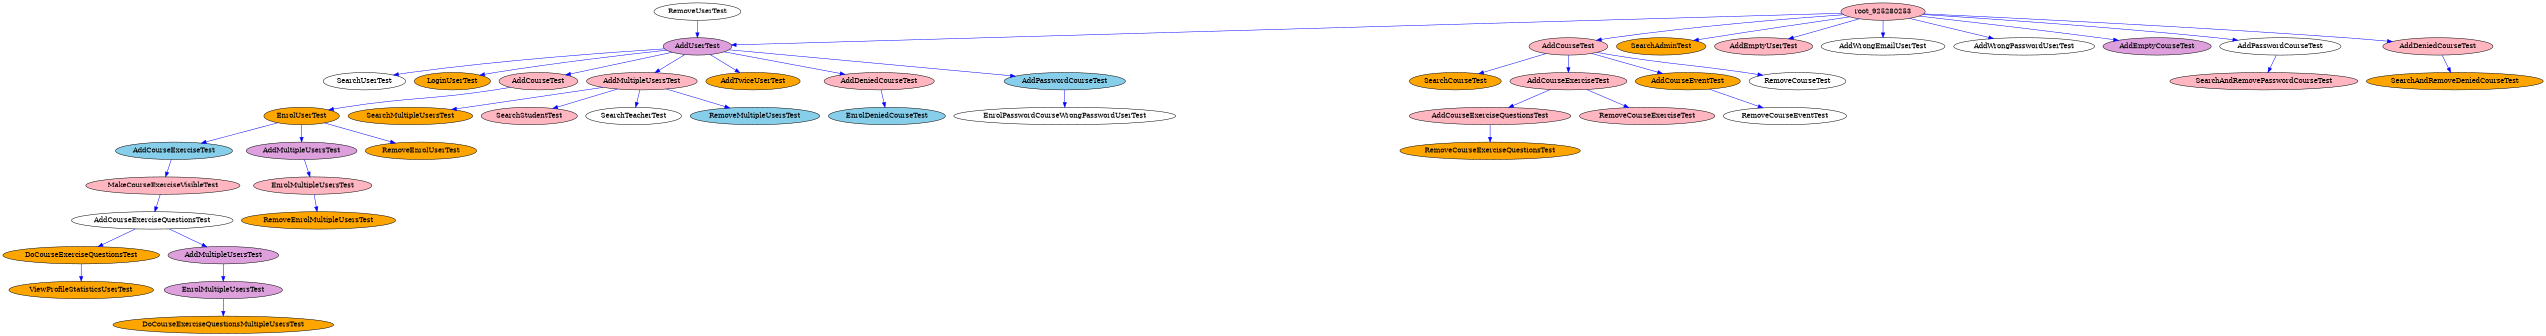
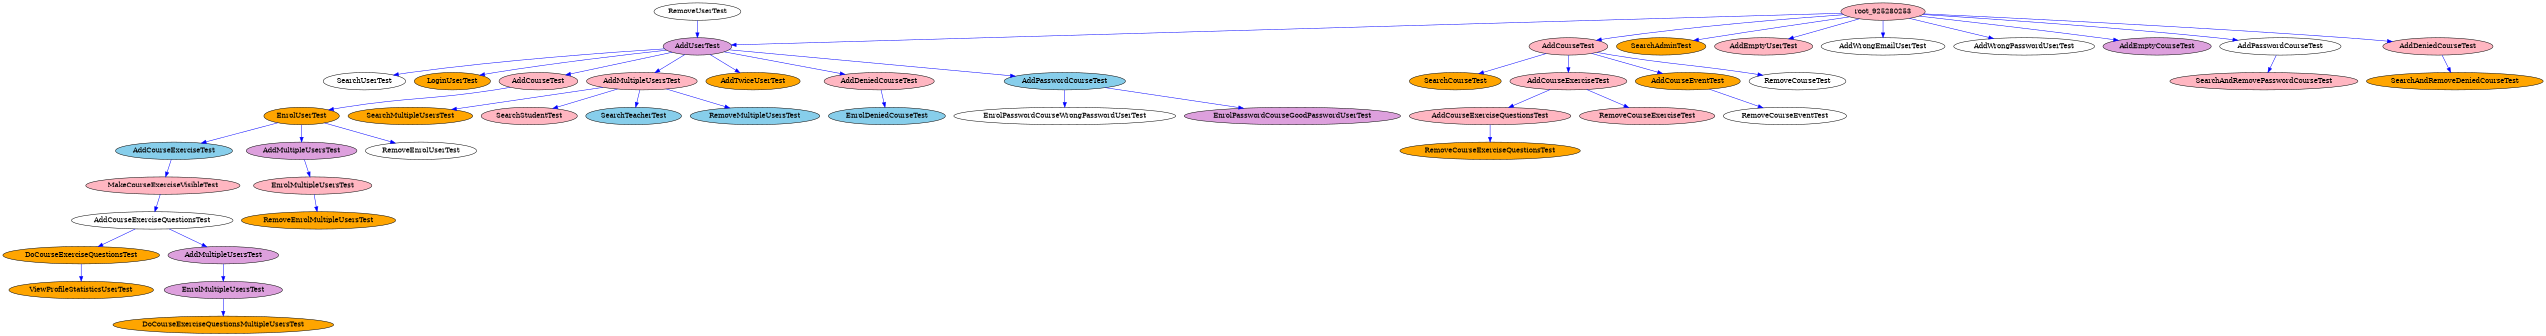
(634, 116) -> (634, 116)
none -> (1292, 116)
(421, 151) -> (421, 151)
